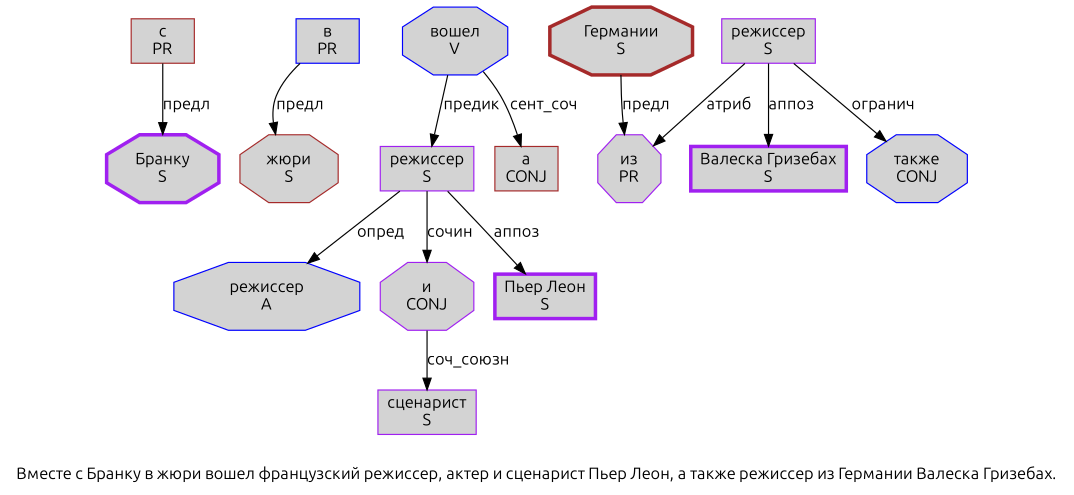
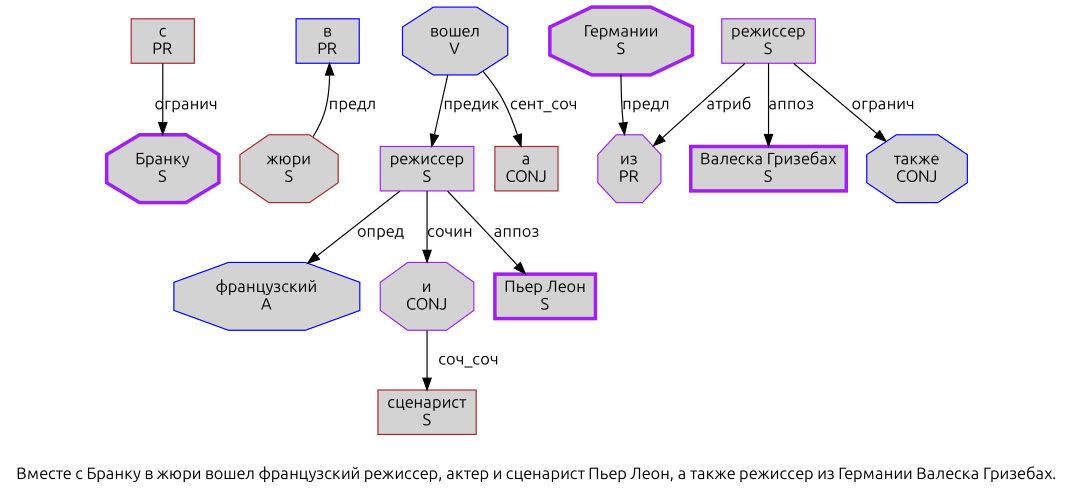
(621, 41) -> (621, 41)
(279, 90) -> (326, 107)
(187, 105) -> (187, 105)
(267, 296) -> (267, 296)
(469, 360) -> (469, 360)
(427, 412) -> (427, 412)
